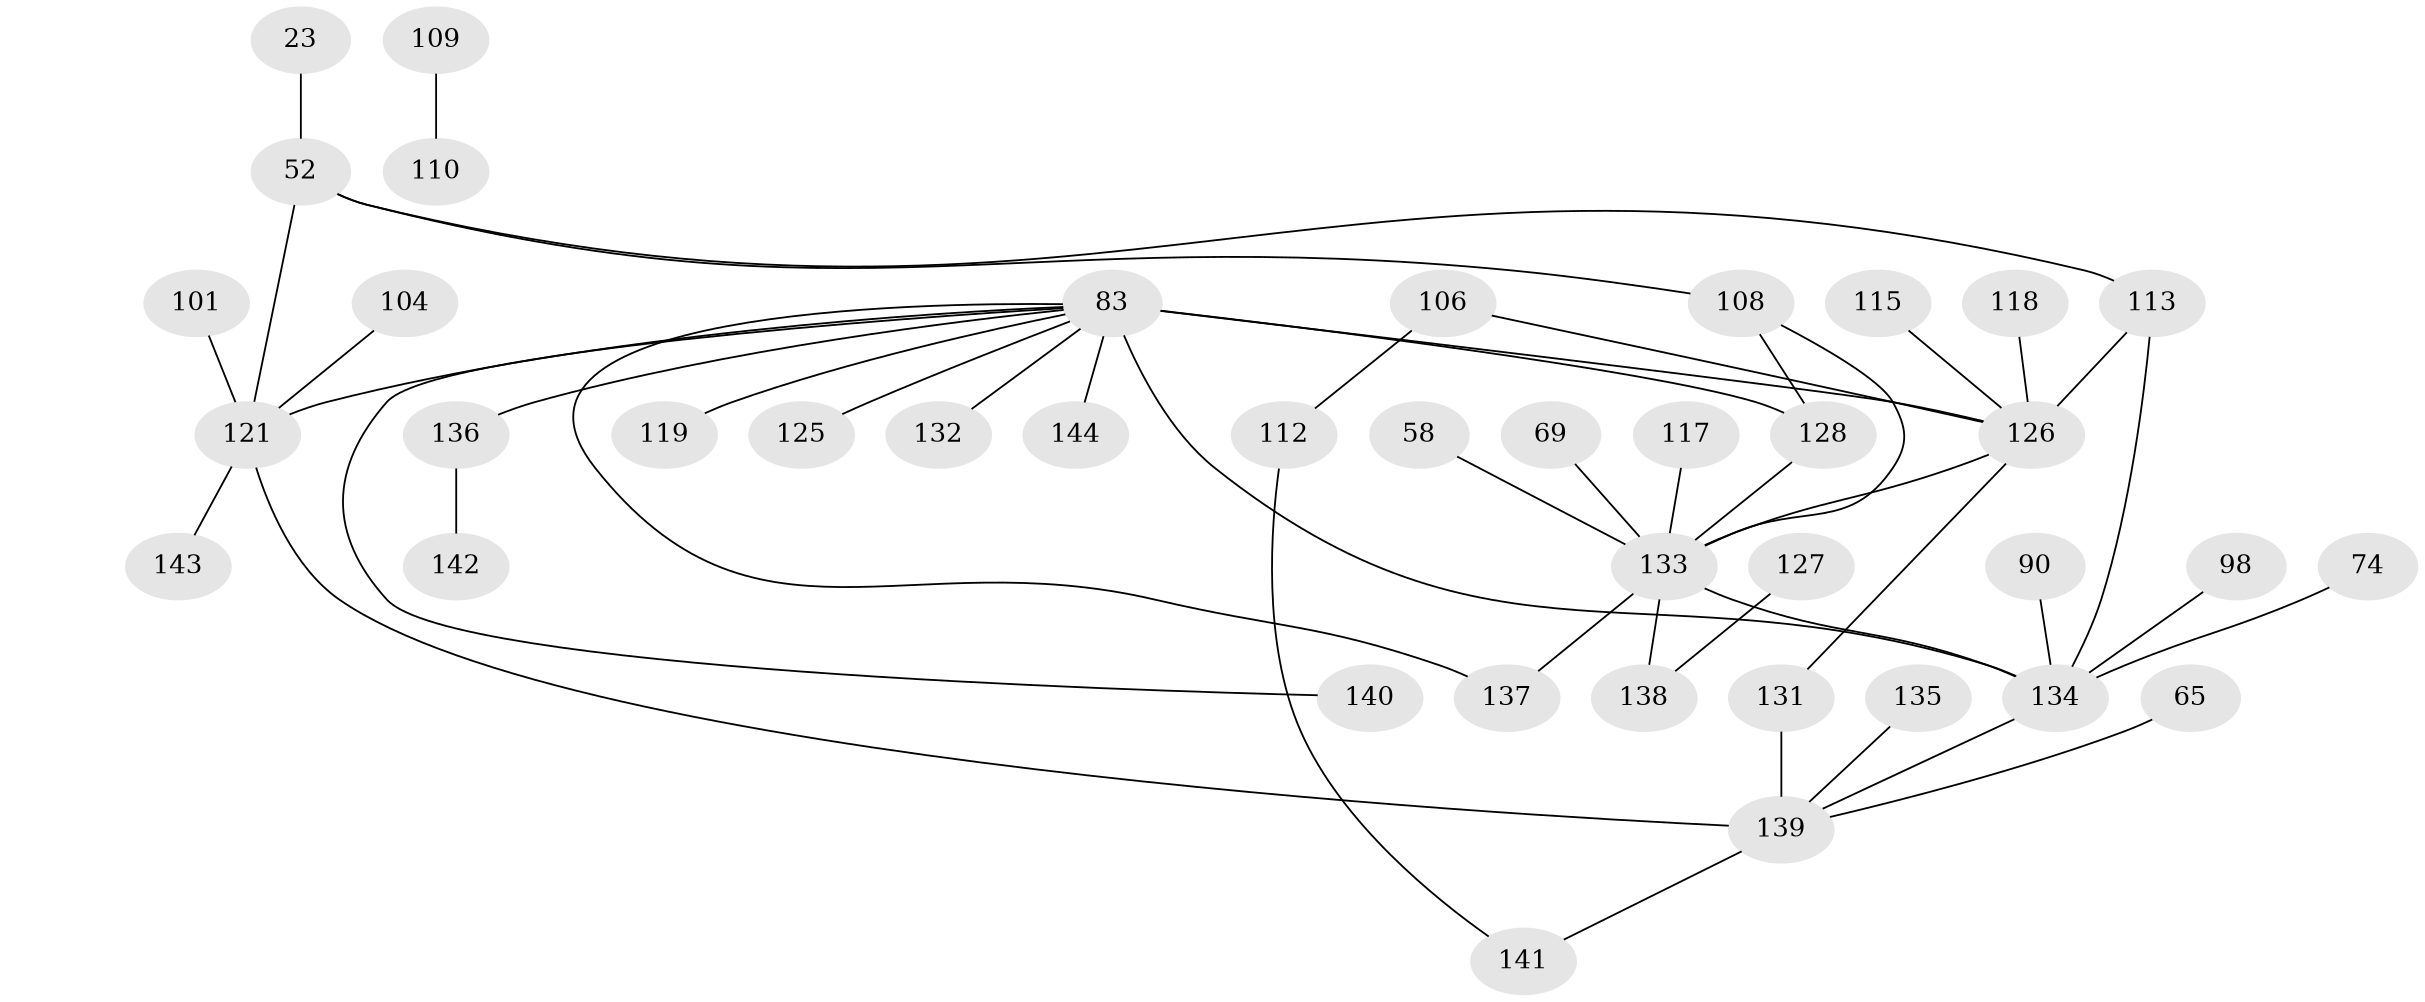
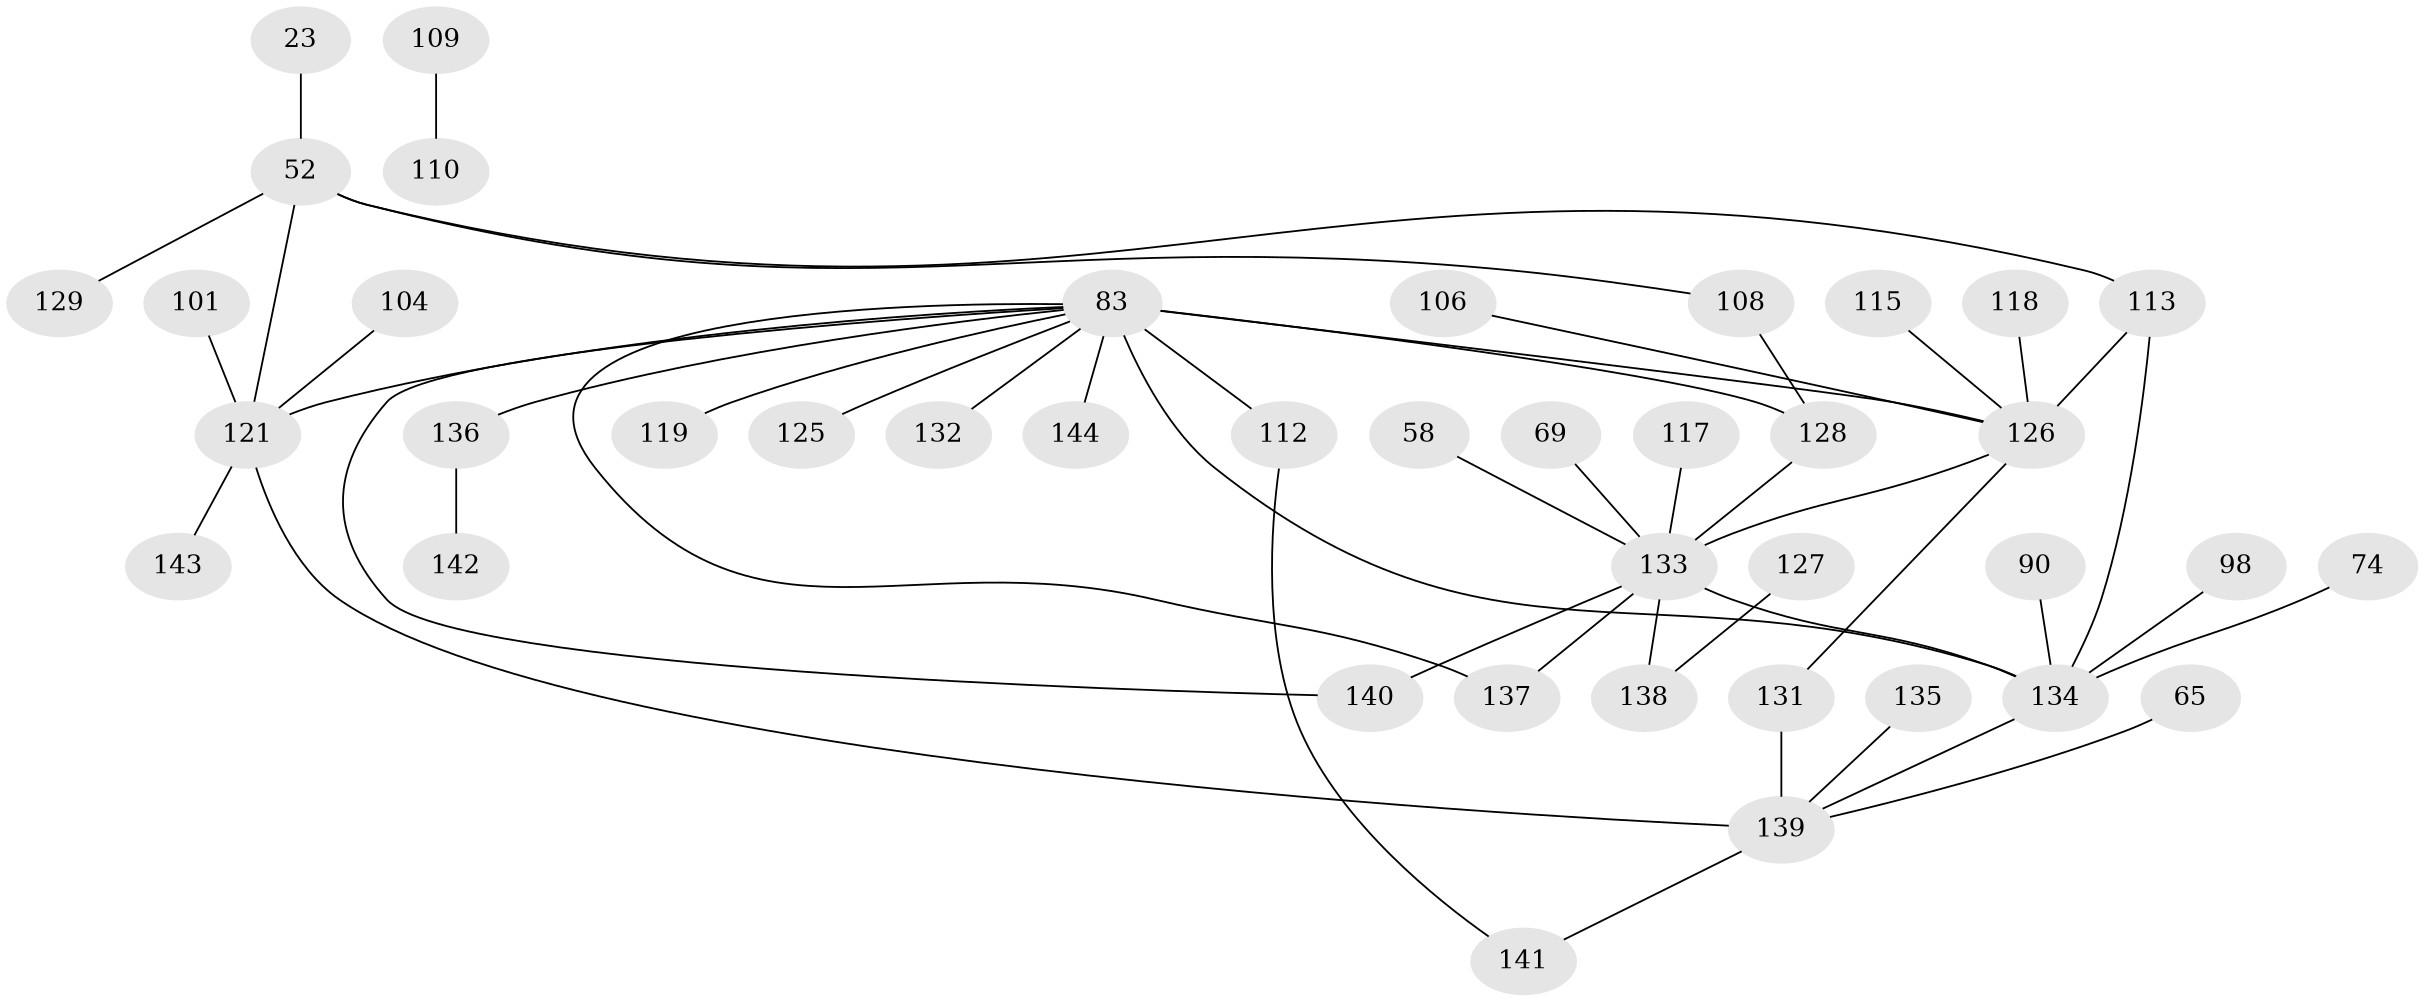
none -> (60, 303)
(1363, 369) -> (1198, 369)
(1892, 469) -> (1516, 631)
